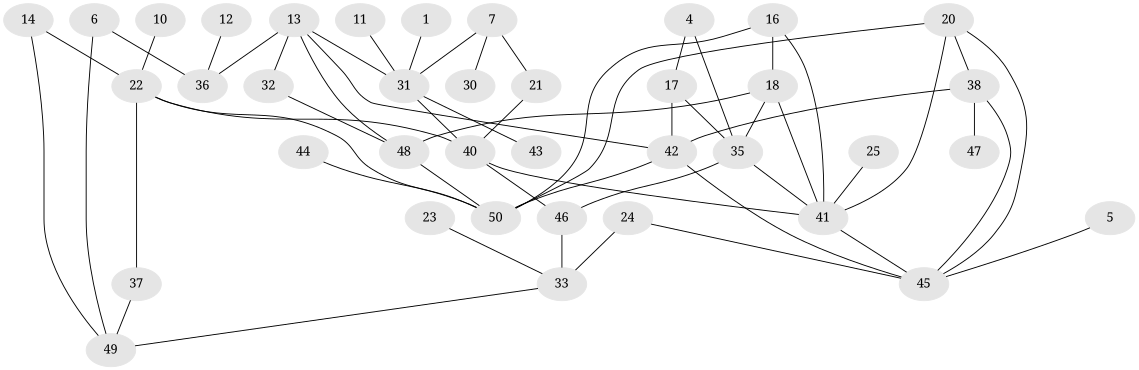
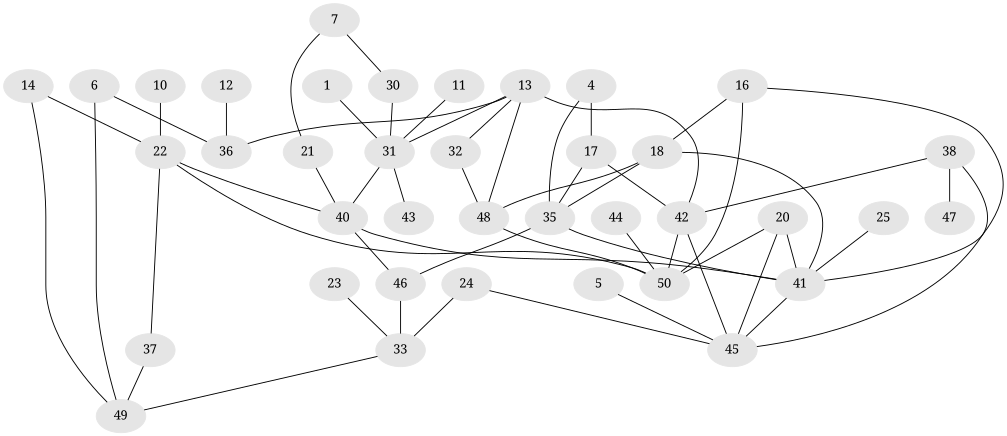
(448, 53) -> (392, 115)
(962, 53) -> none
